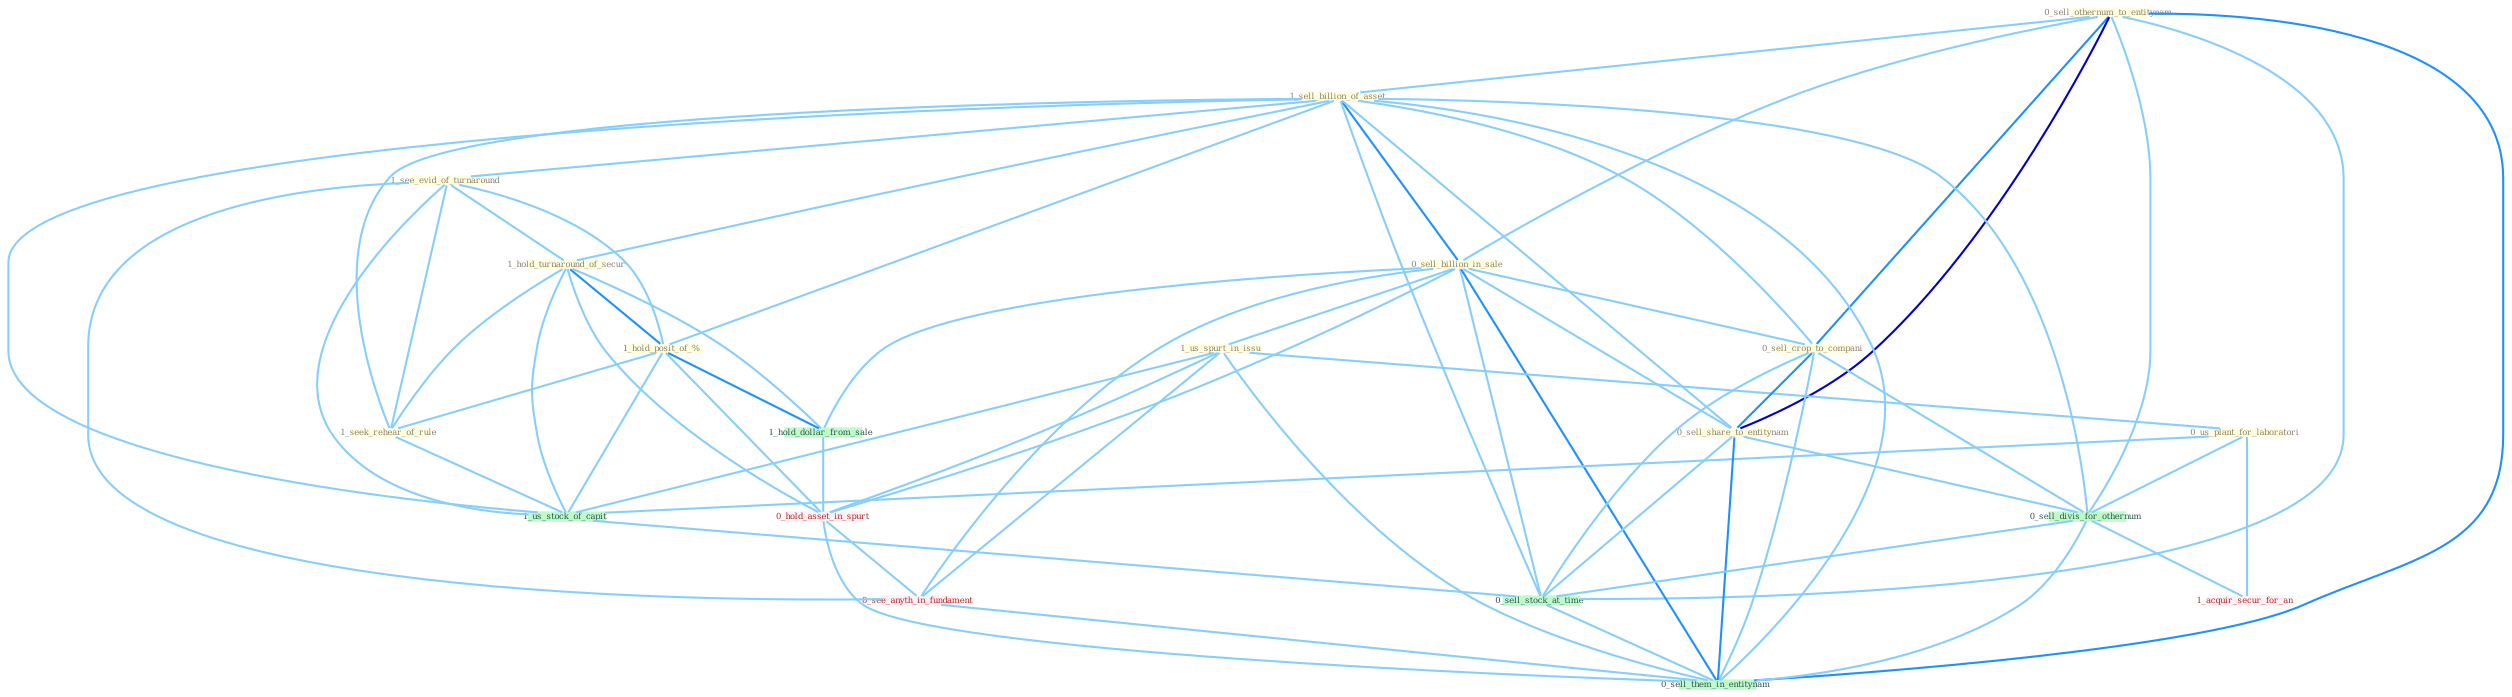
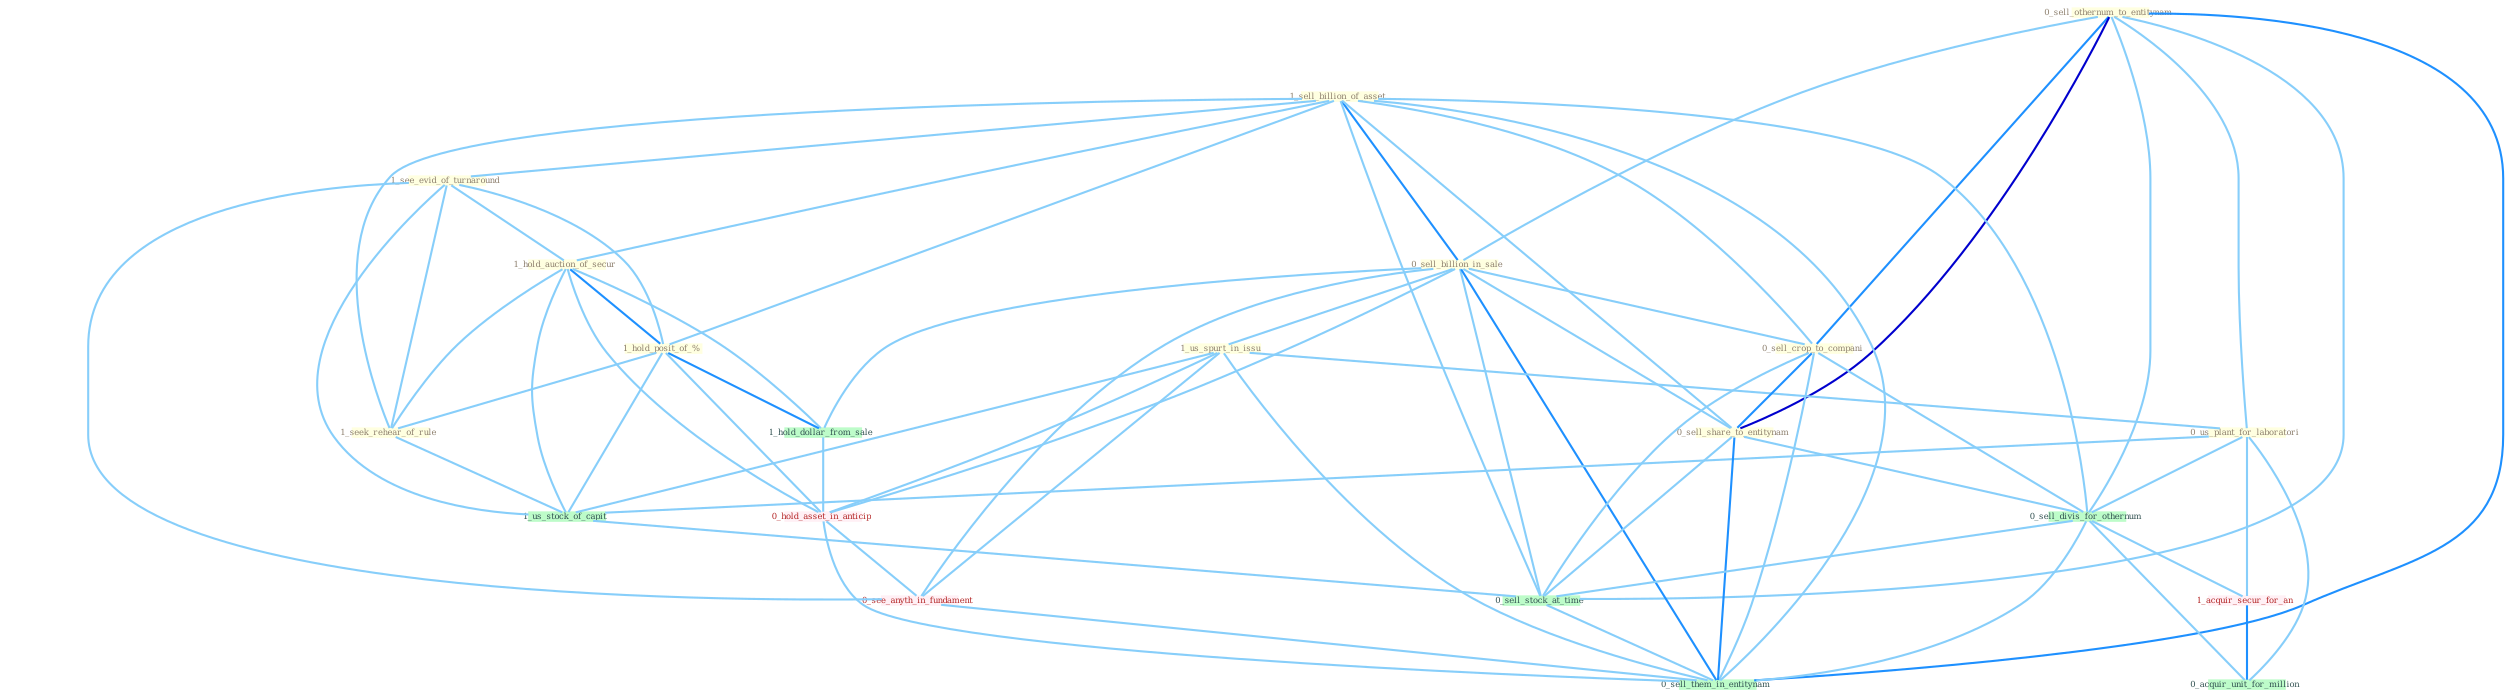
(1725, 55) -> (2239, 197)
(312, 160) -> none
(567, 265) -> (567, 265)
(823, 517) -> (823, 517)
none -> (2247, 685)
